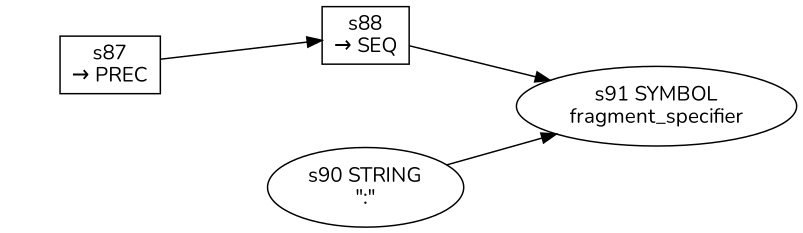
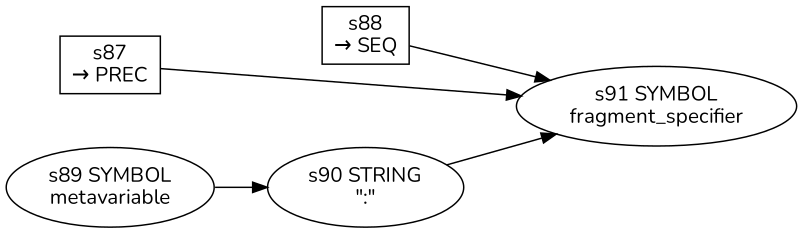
(234, 51) -> (333, 82)
none -> (110, 187)
